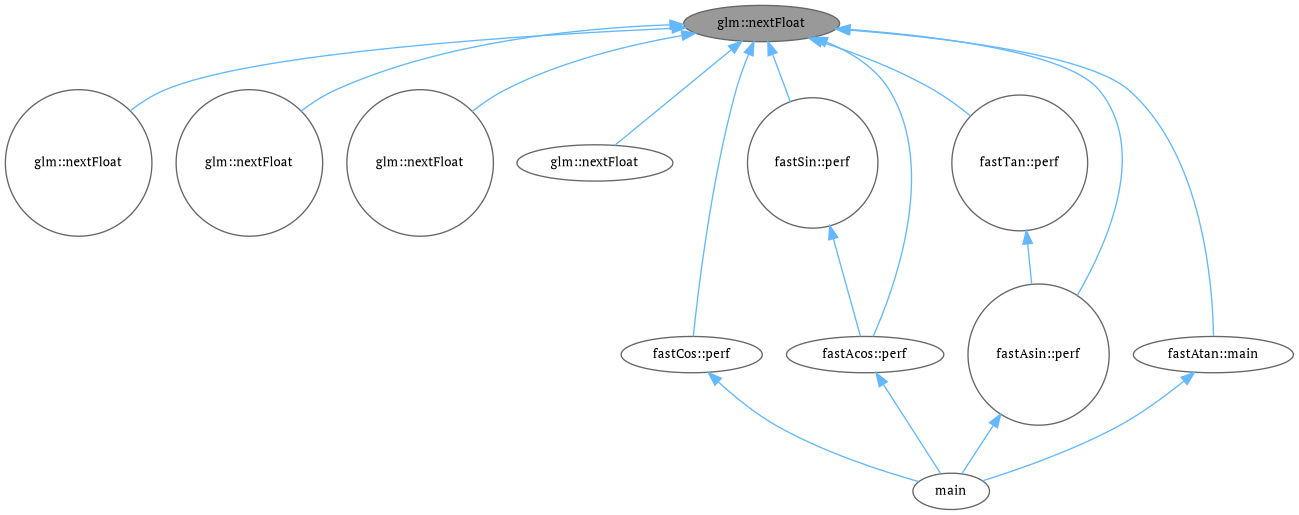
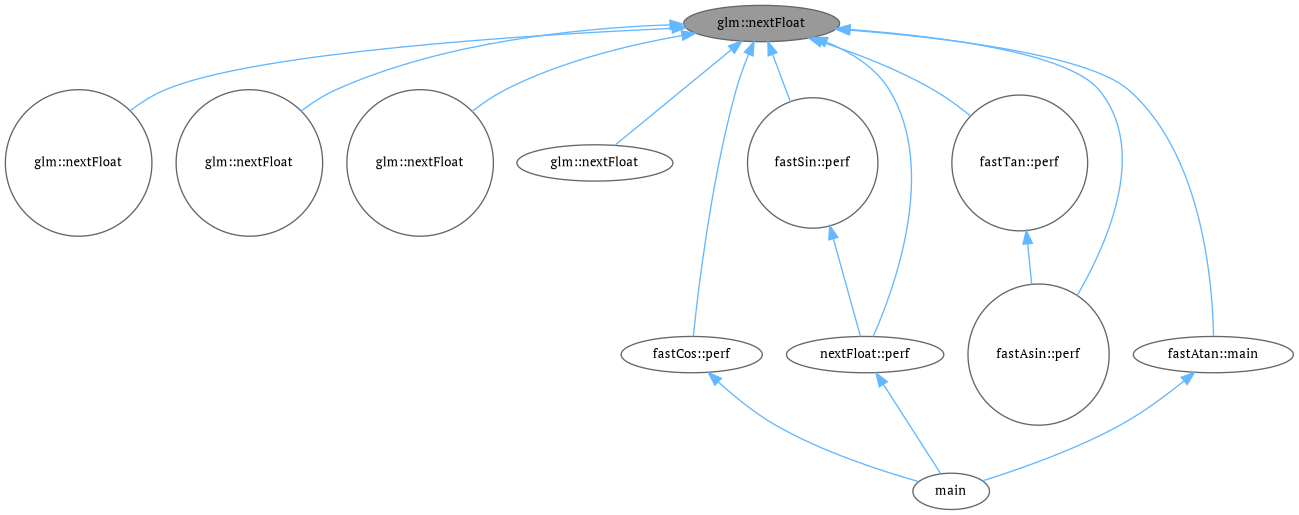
(865, 355) -> (865, 355)
(978, 450) -> none
